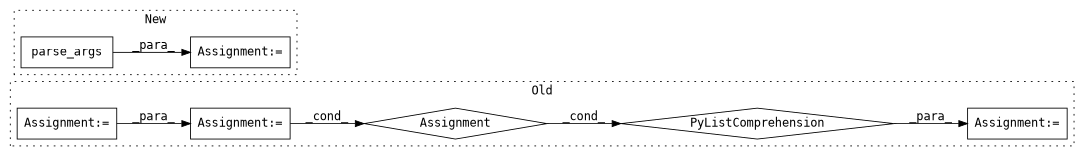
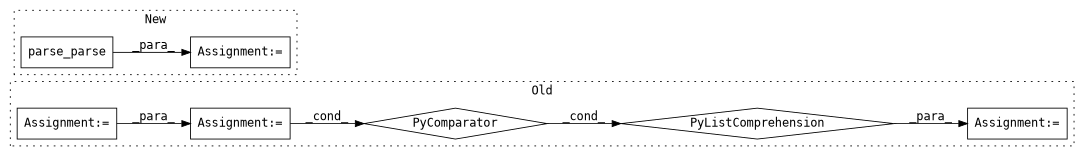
(67, 52) -> (67, 52)
(455, 124) -> (455, 124)
